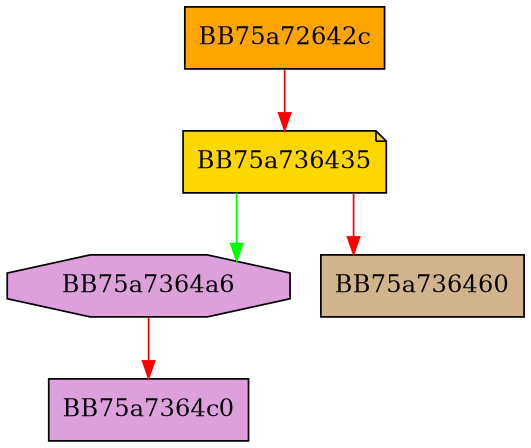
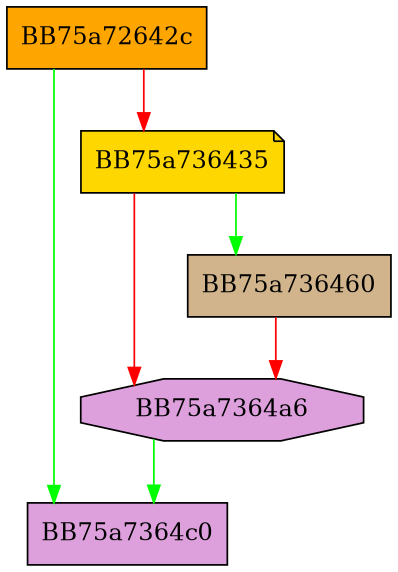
(354, 215) -> (236, 215)
(237, 218) -> (134, 280)
none -> (54, 277)
(149, 339) -> (154, 462)
none -> (276, 339)
